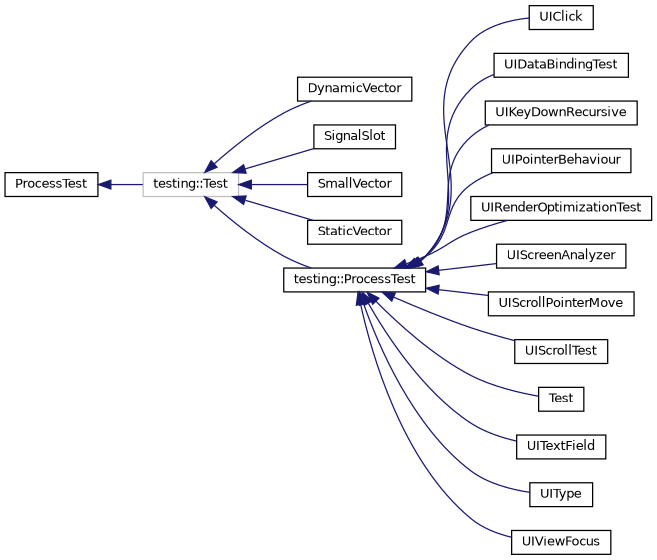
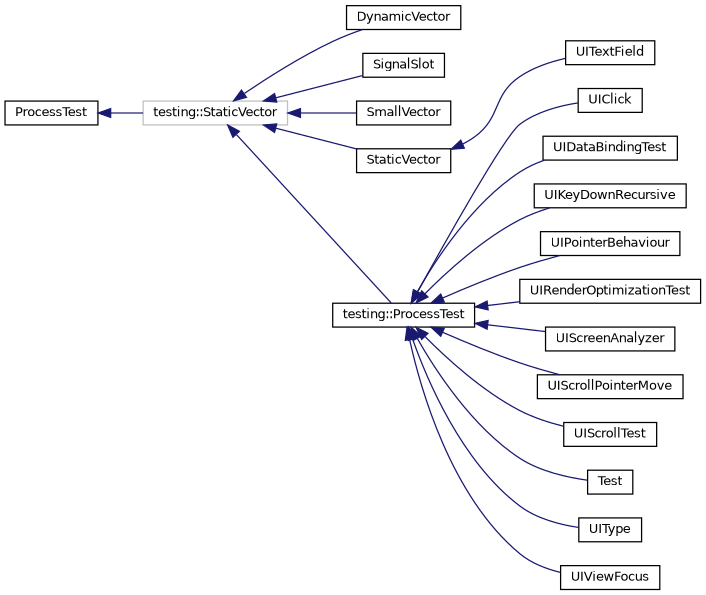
(191, 185) -> (215, 113)
(429, 387) -> (505, 91)
